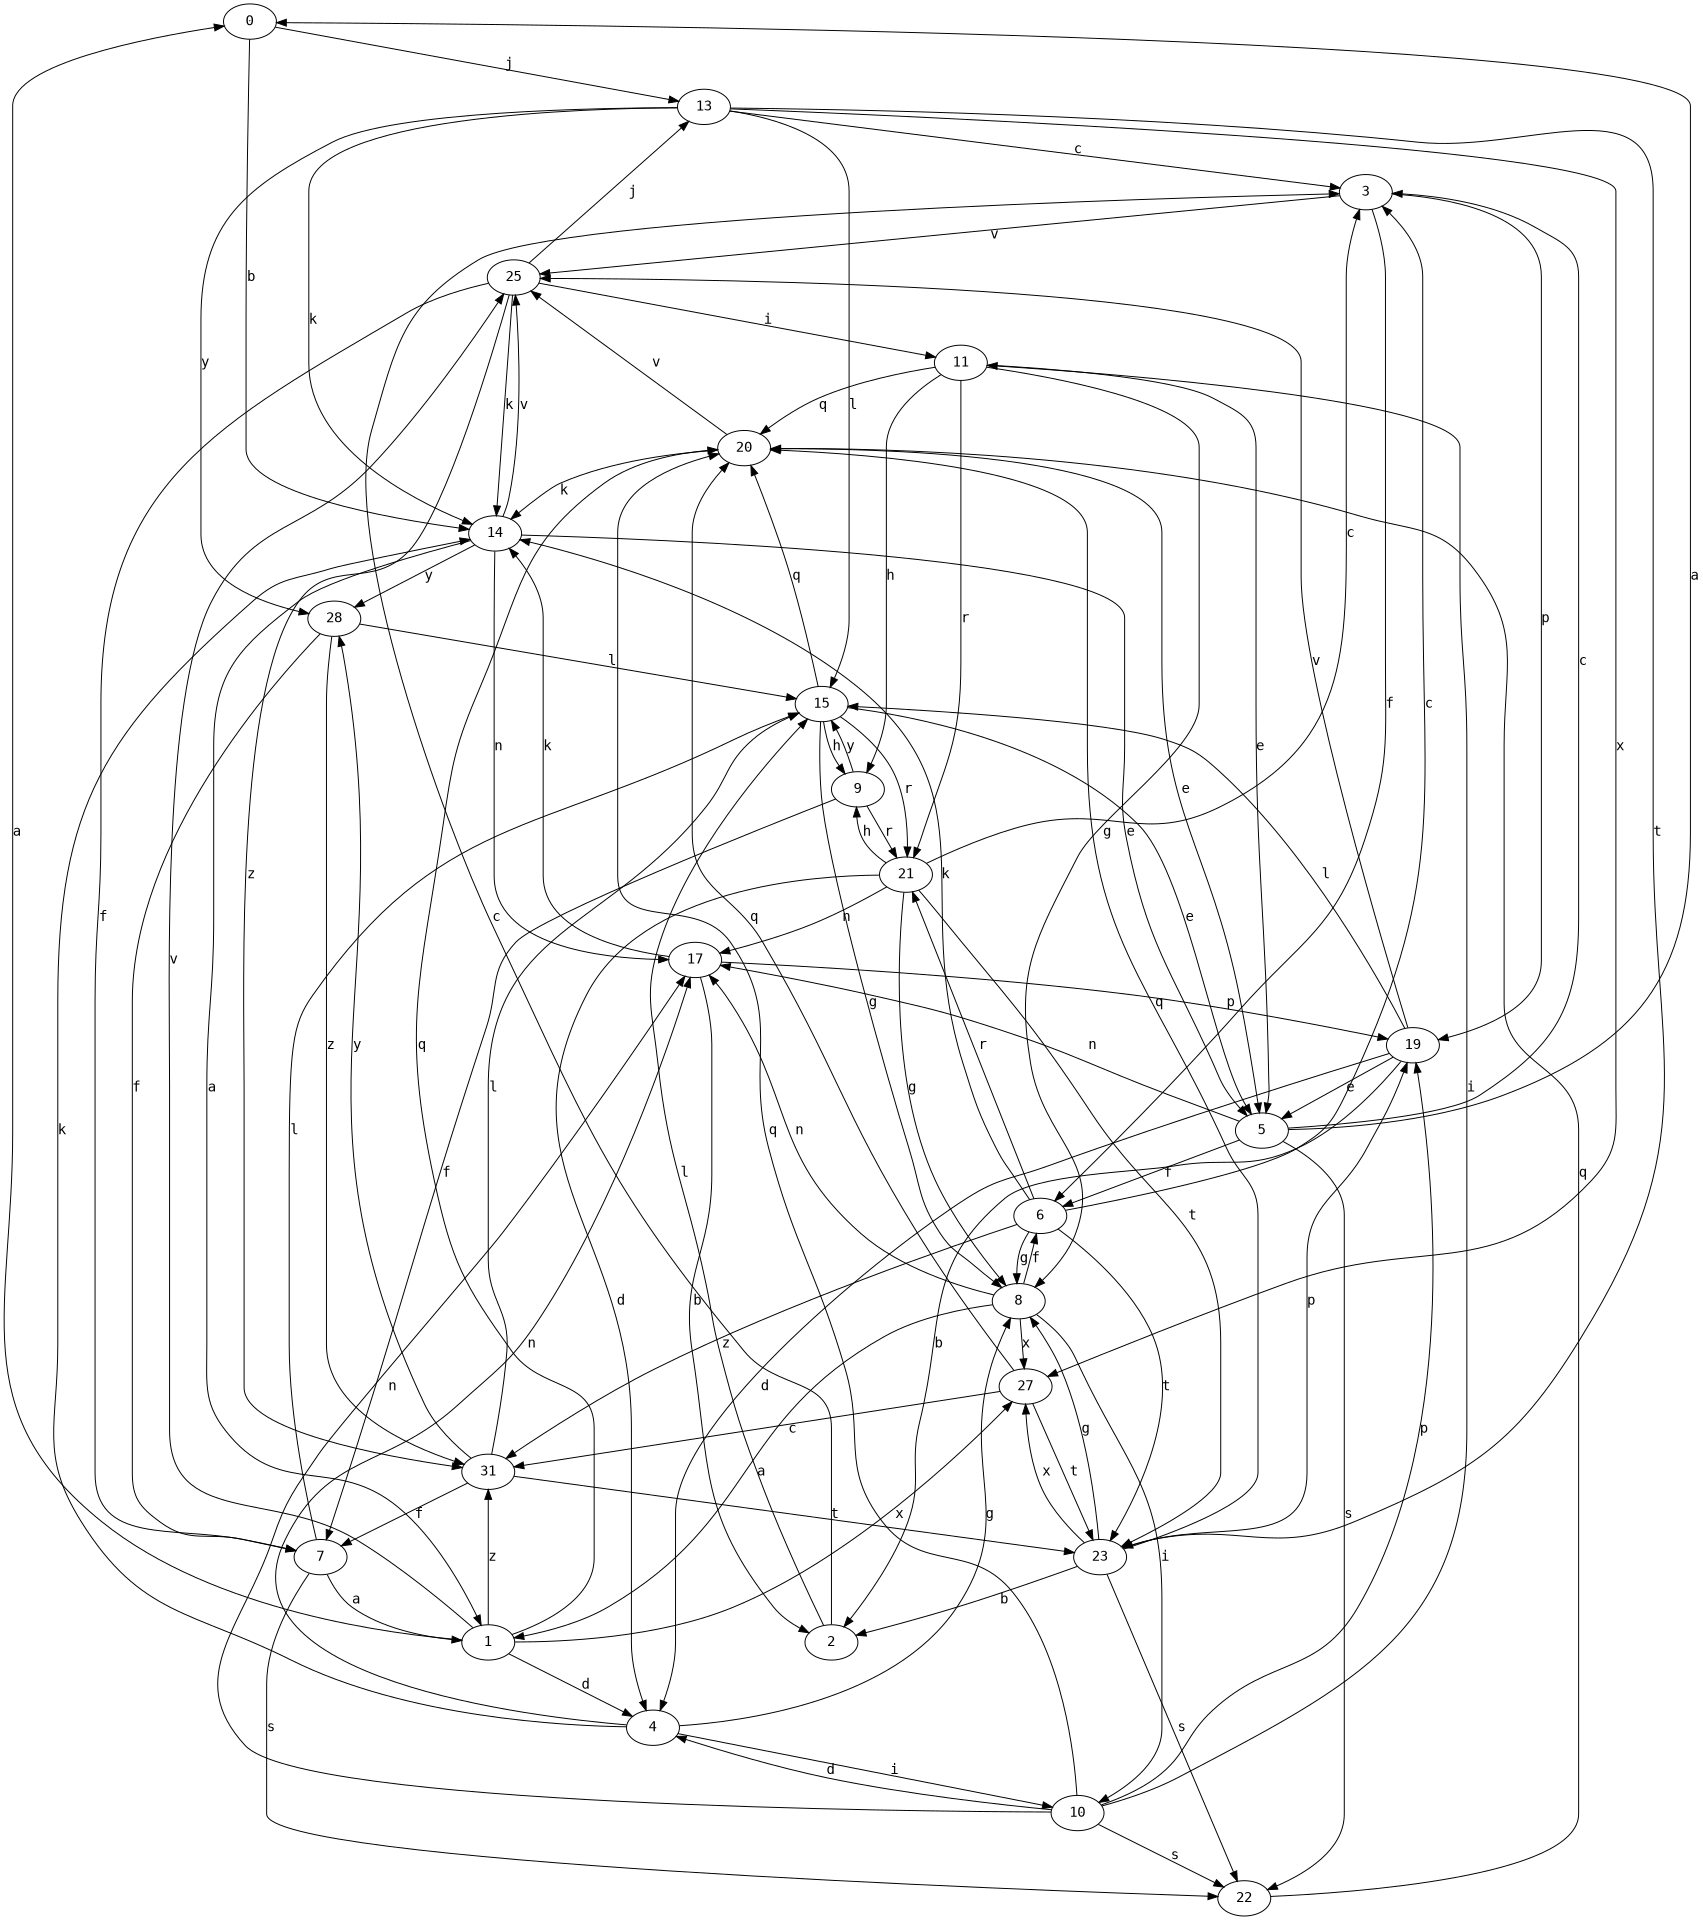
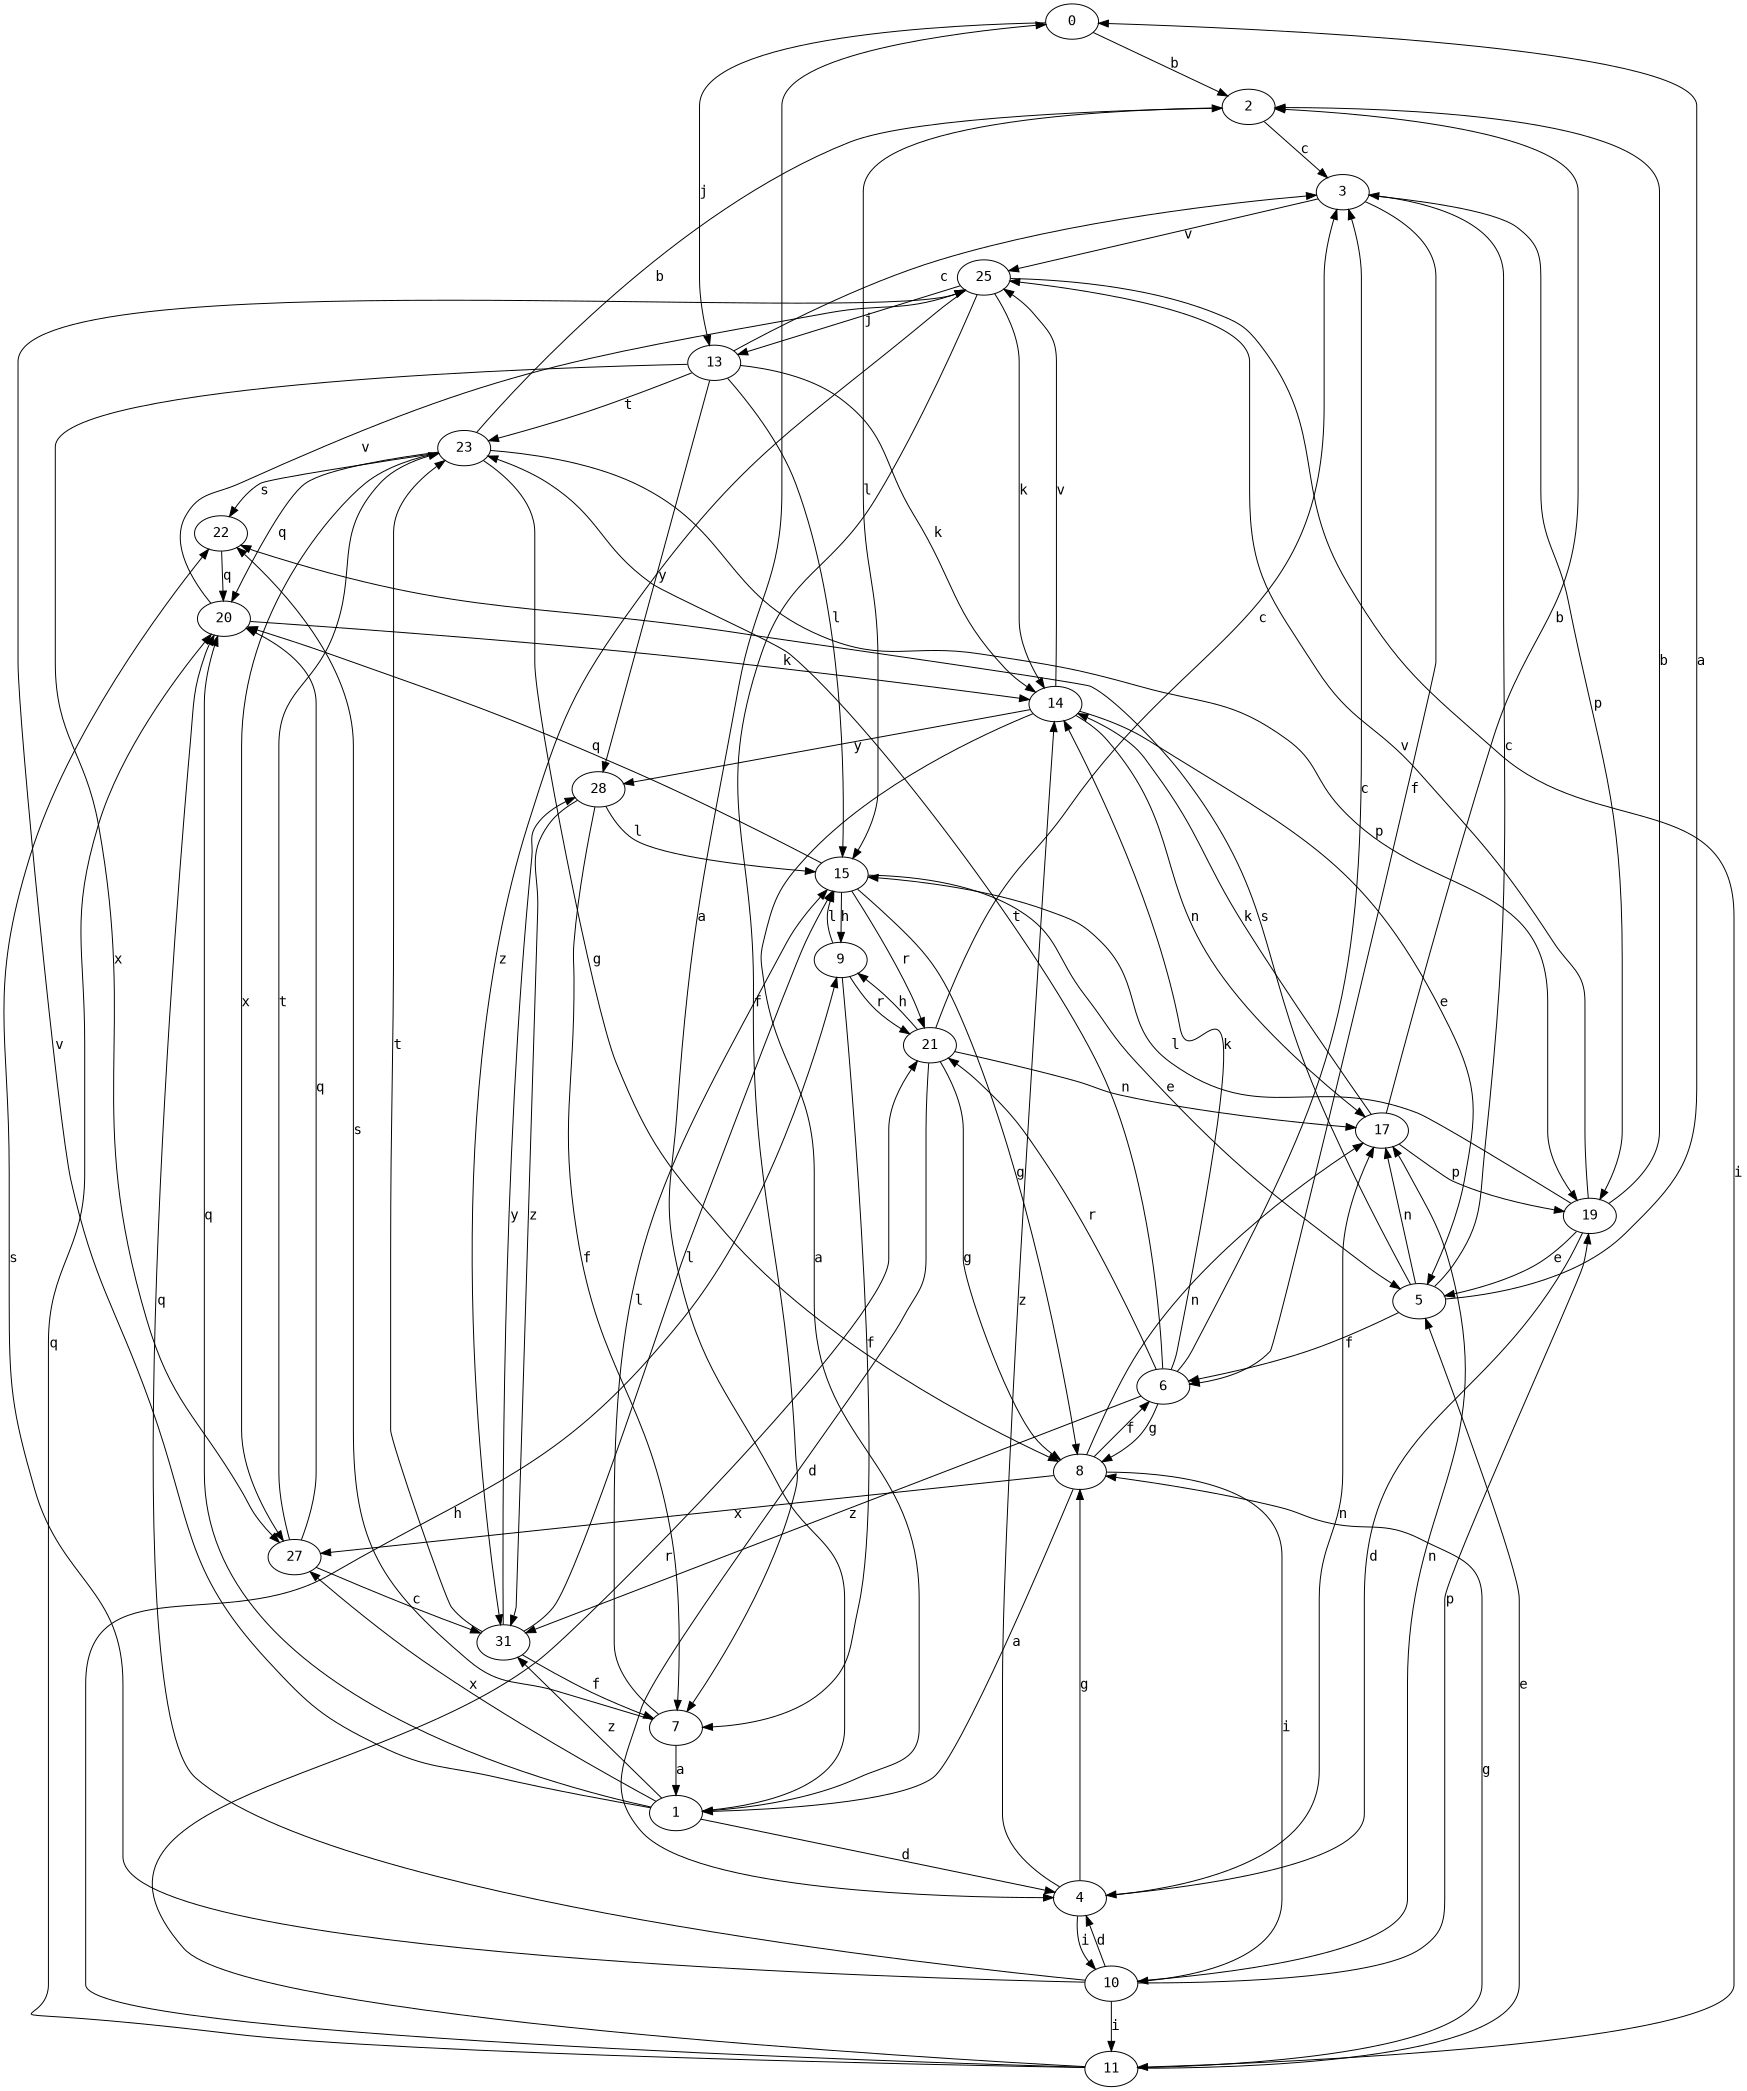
(246, 362) -> (1156, 62)
(1162, 616) -> none
(851, 747) -> (832, 917)
(62, 1131) -> (1023, 1301)
(1166, 1204) -> none
